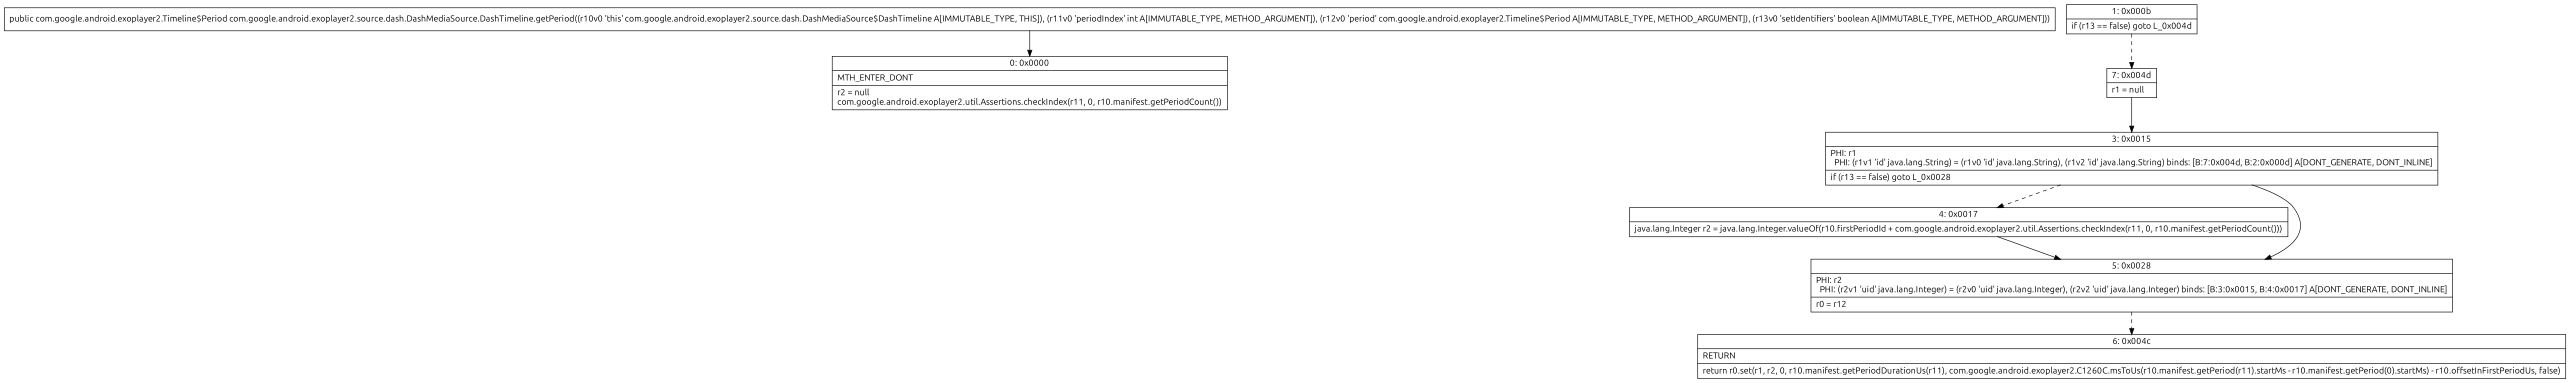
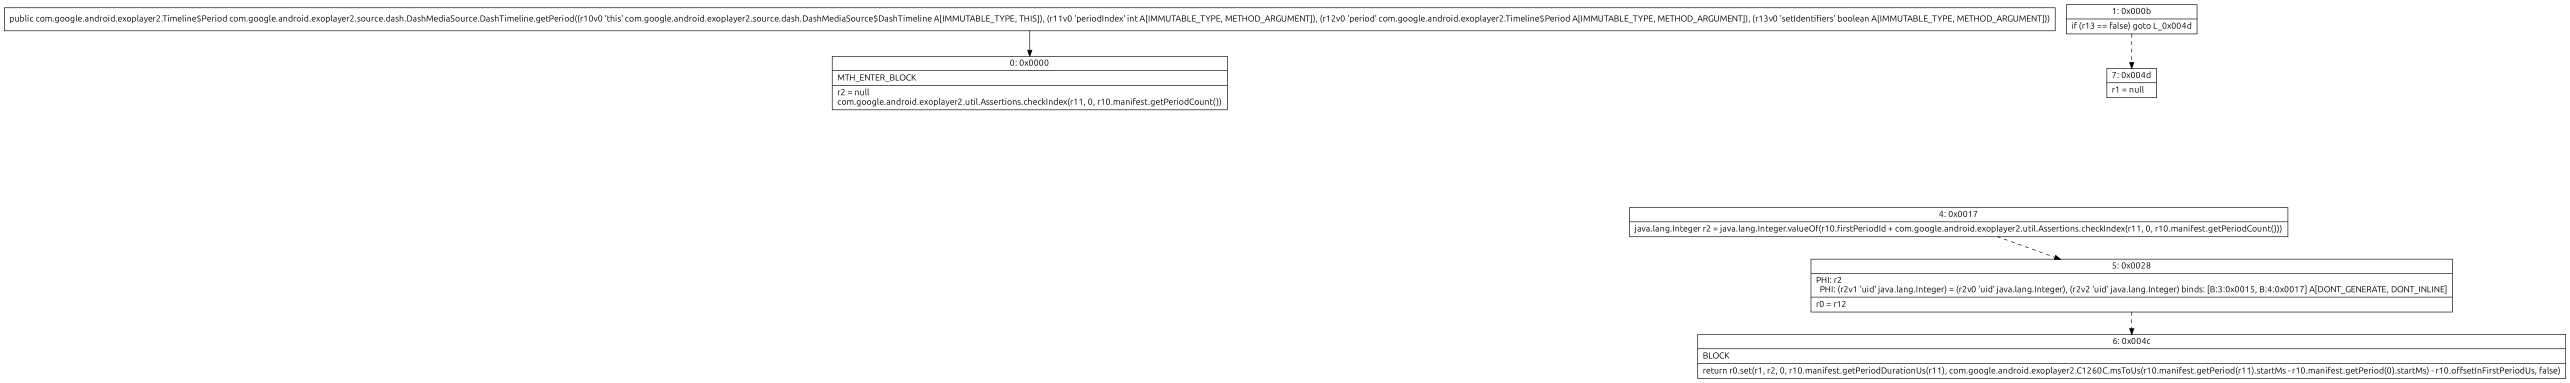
(875, 78) -> (877, 78)
(2132, 159) -> none
(2026, 247) -> (2026, 247)
(1719, 356) -> (1716, 356)
